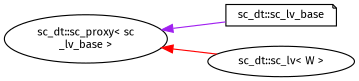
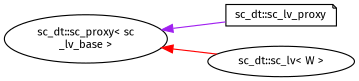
(281, 15) -> (281, 15)
